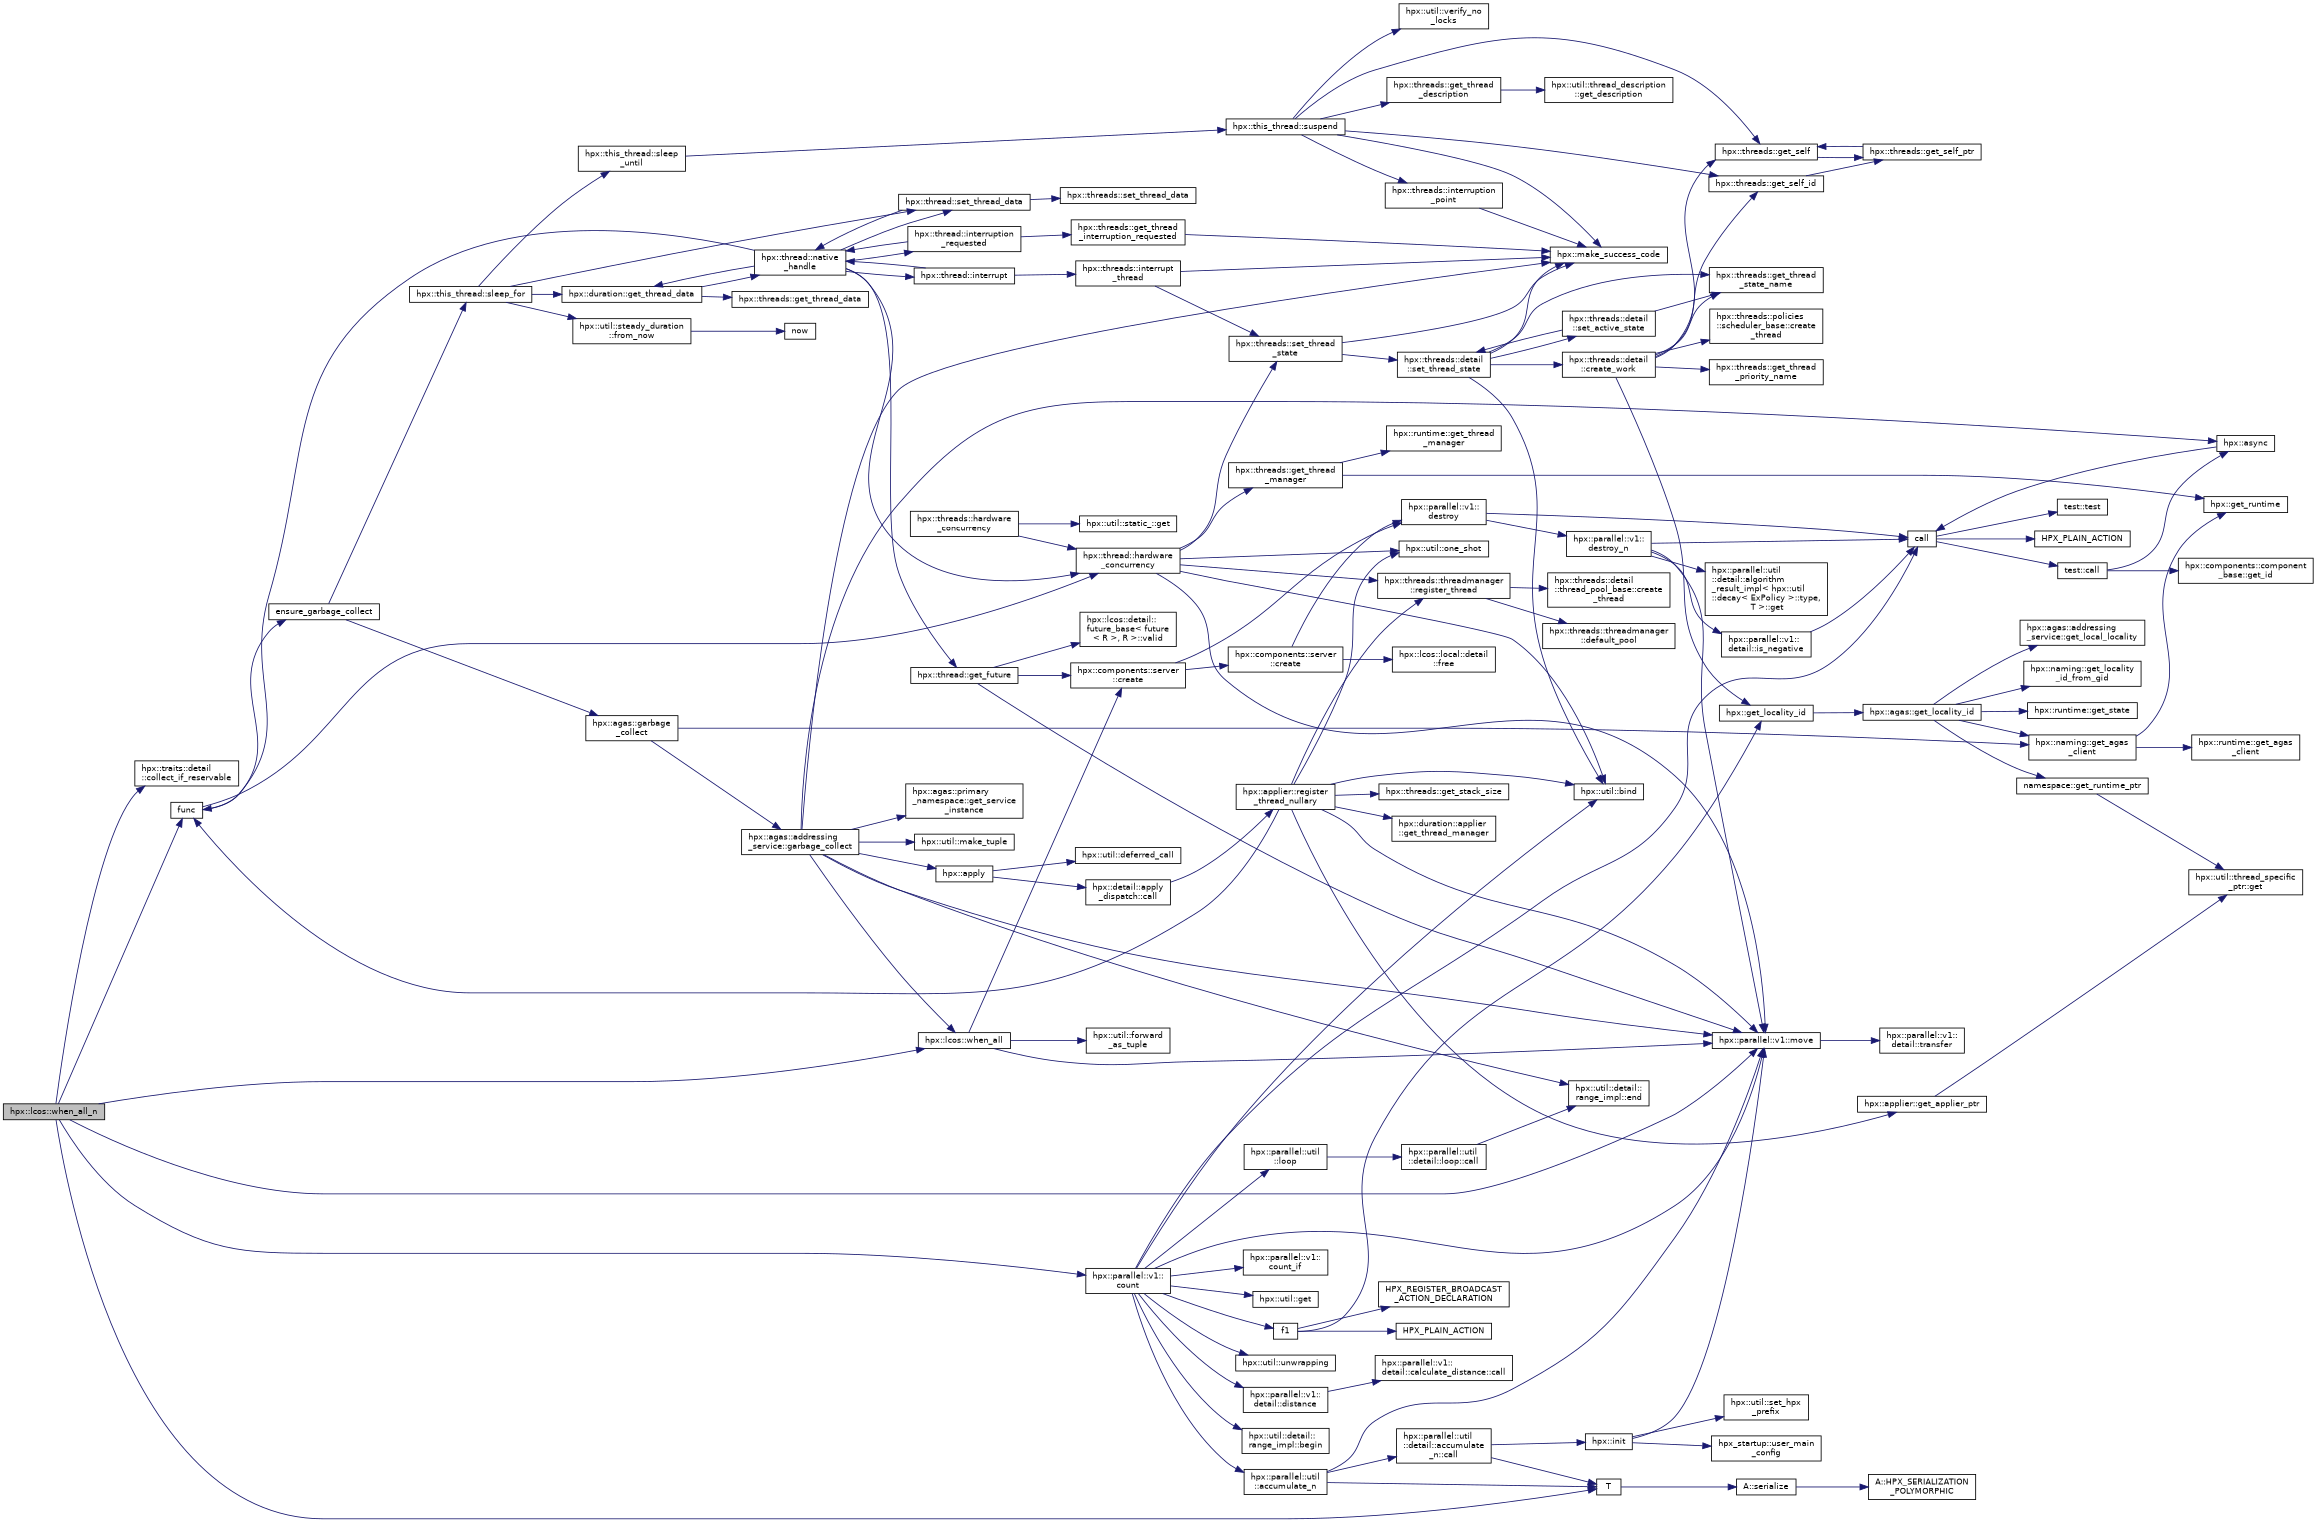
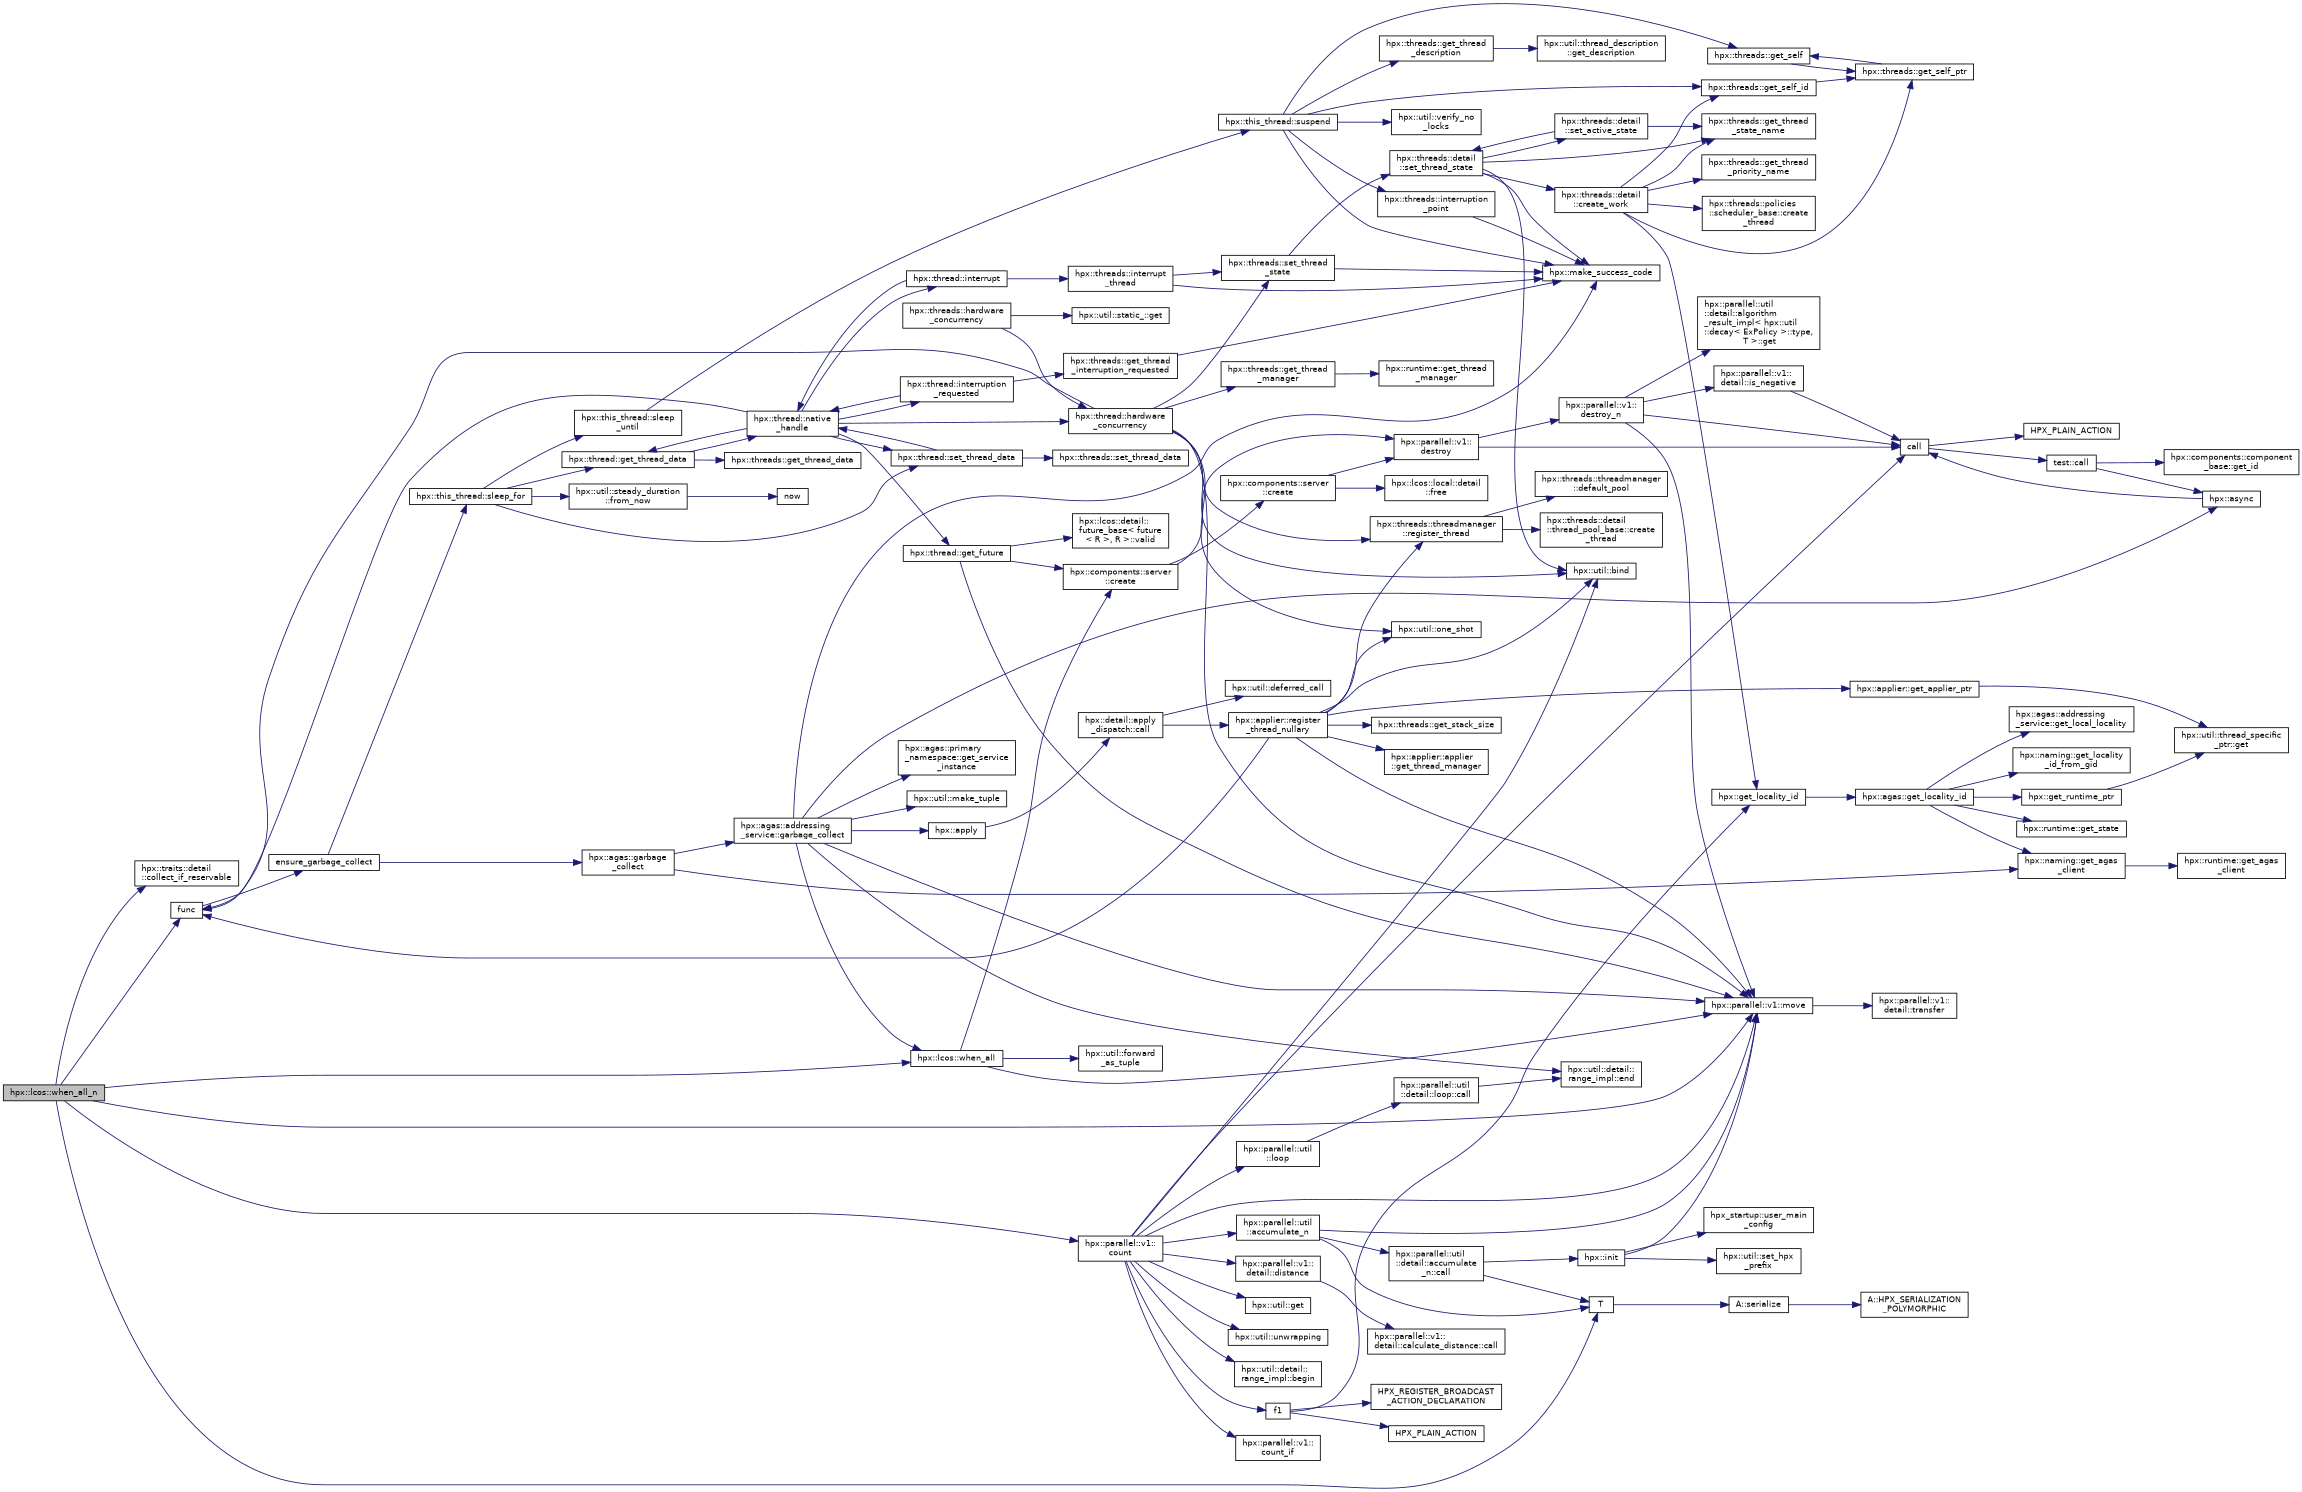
(1691, 266) -> (1808, 244)
(632, 294) -> (628, 460)
(2246, 505) -> none
(2082, 507) -> none
(624, 644) -> (464, 353)
(2082, 786) -> (2072, 797)
(1444, 829) -> (1436, 762)
(1030, 867) -> (1199, 707)
